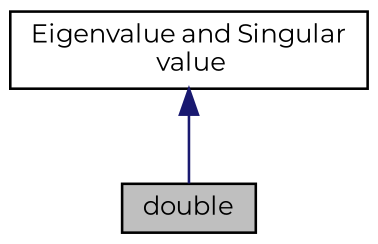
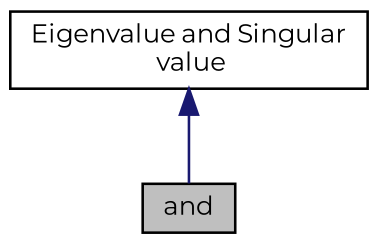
(189, 208) -> (189, 208)
